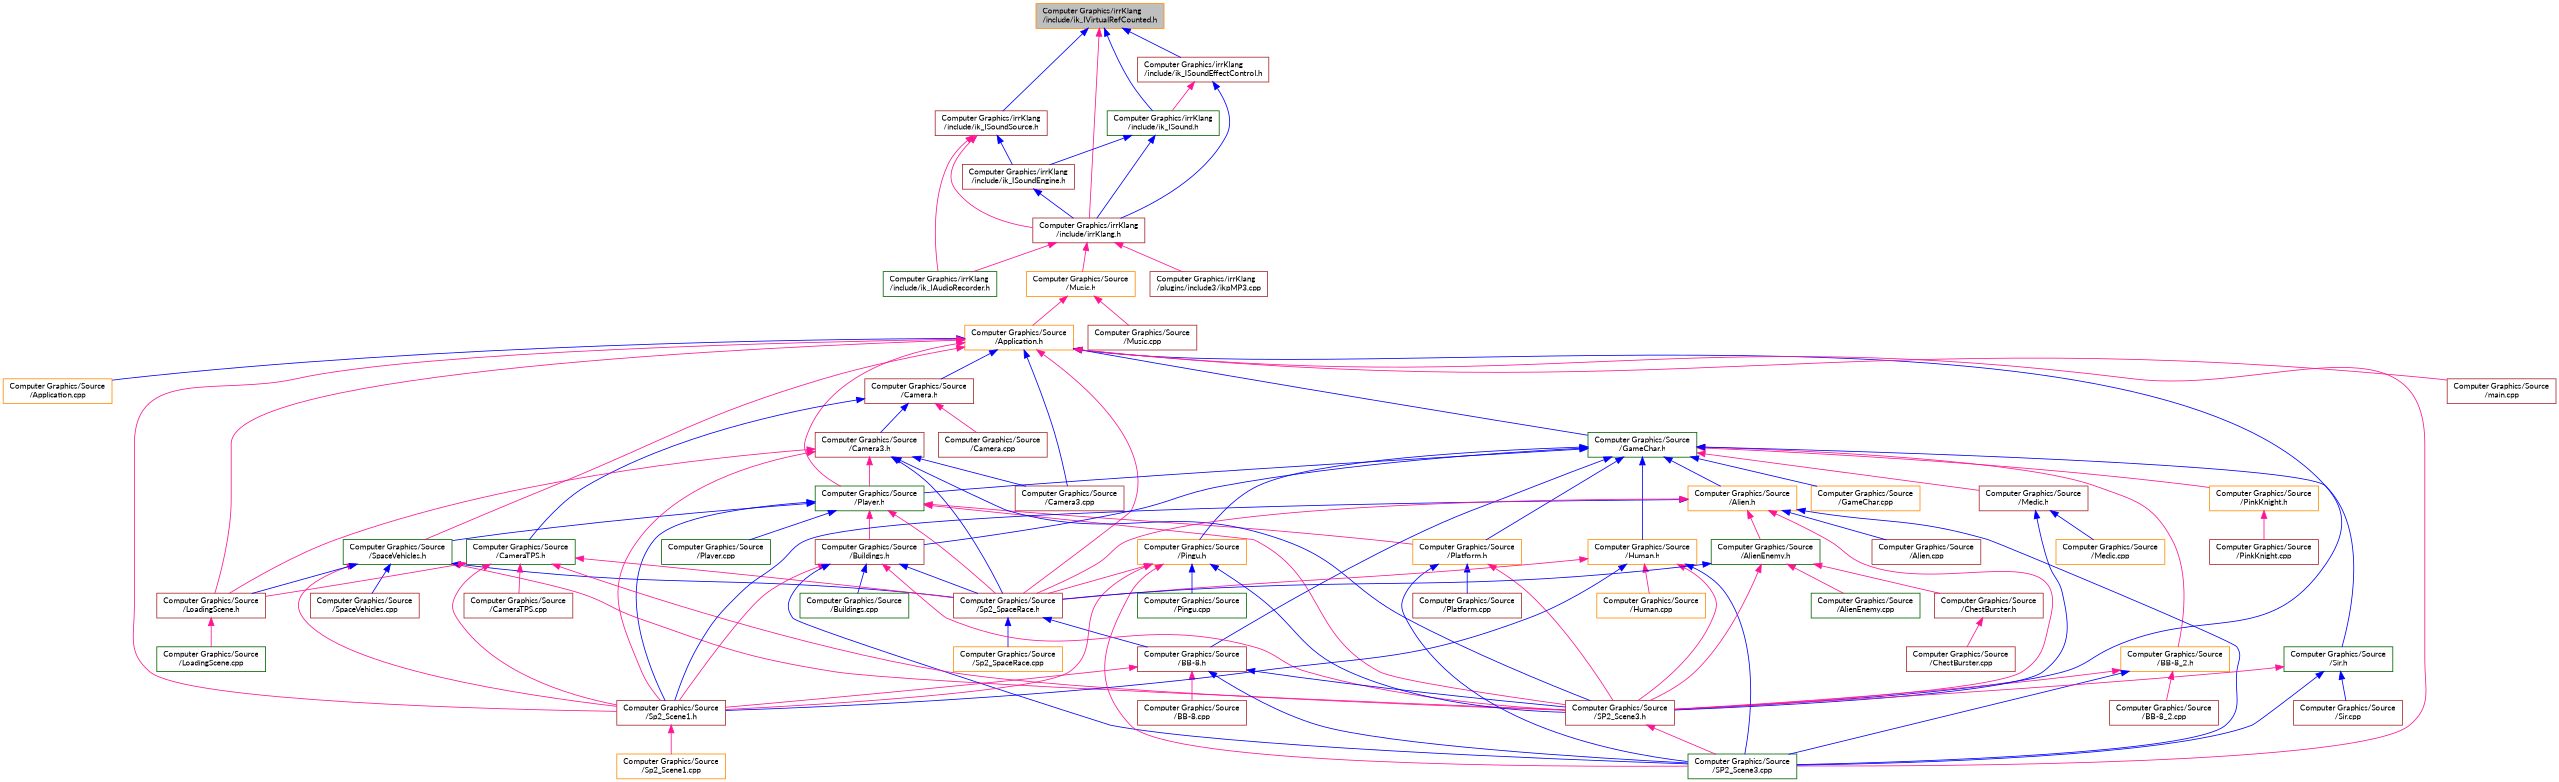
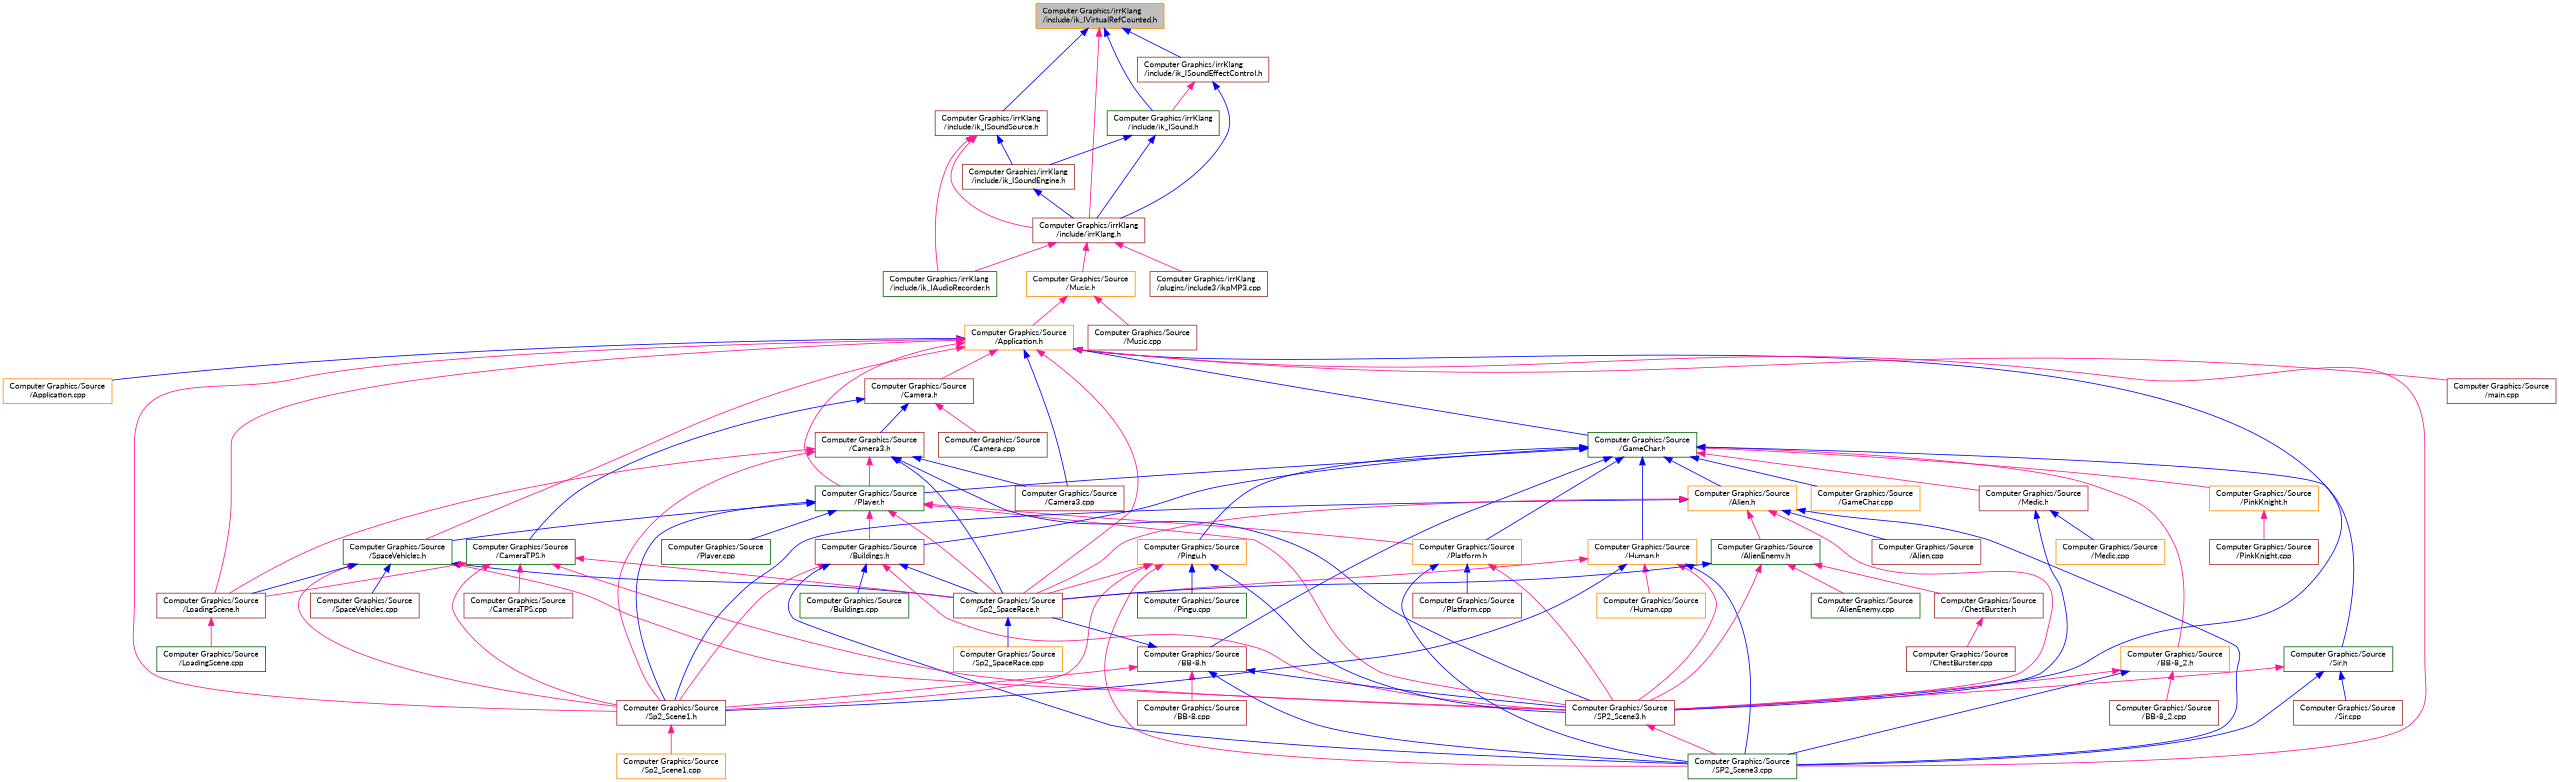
(966, 366) -> (966, 366)
(1099, 634) -> (1100, 631)
